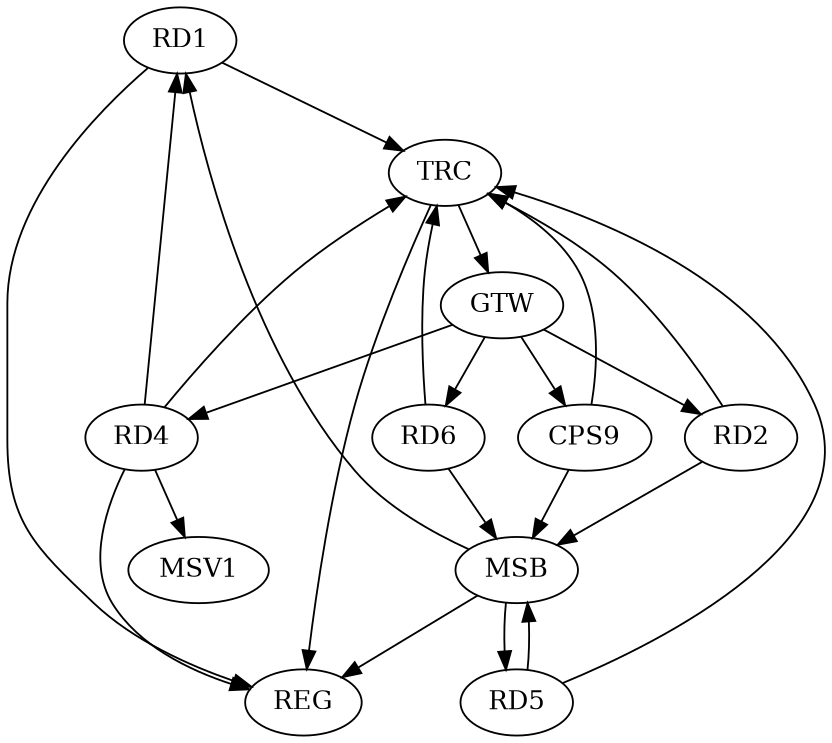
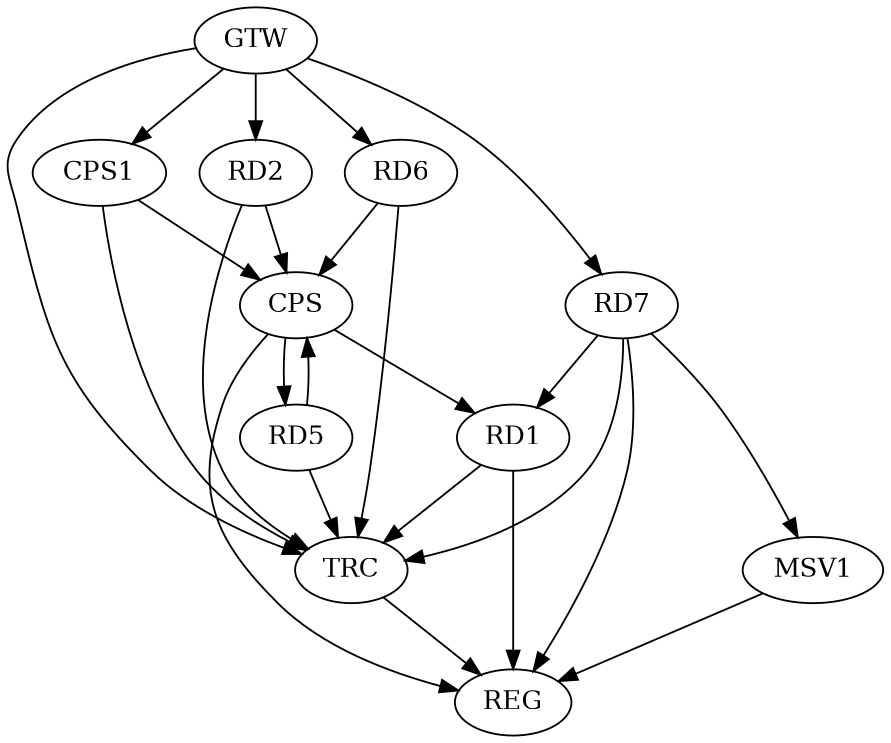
(470, 230) -> (39, 294)
(142, 438) -> (622, 305)
(585, 438) -> (99, 173)
(517, 570) -> (296, 305)
none -> (669, 634)
